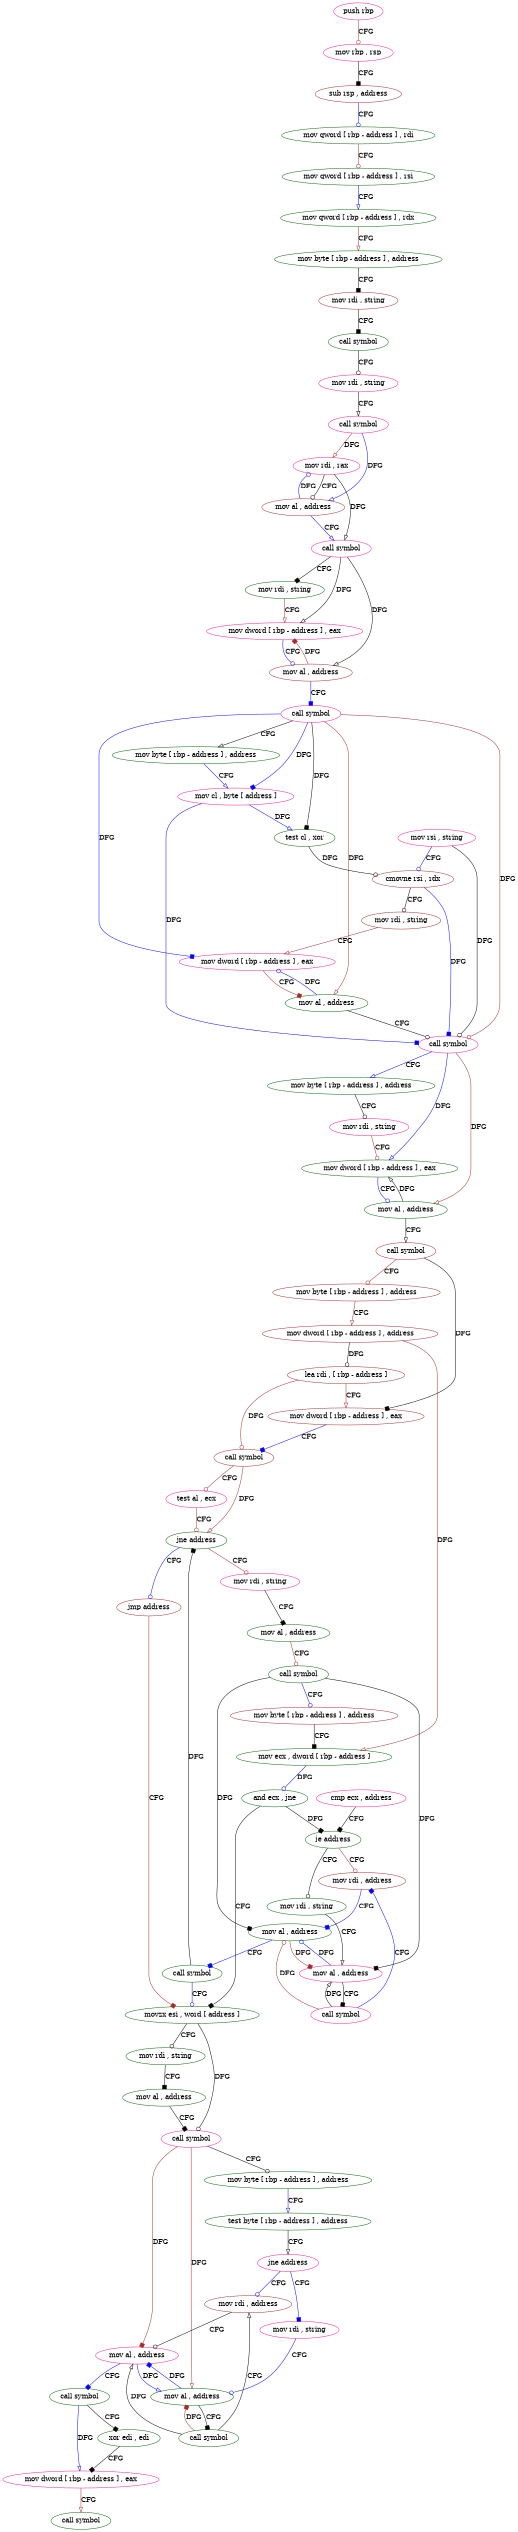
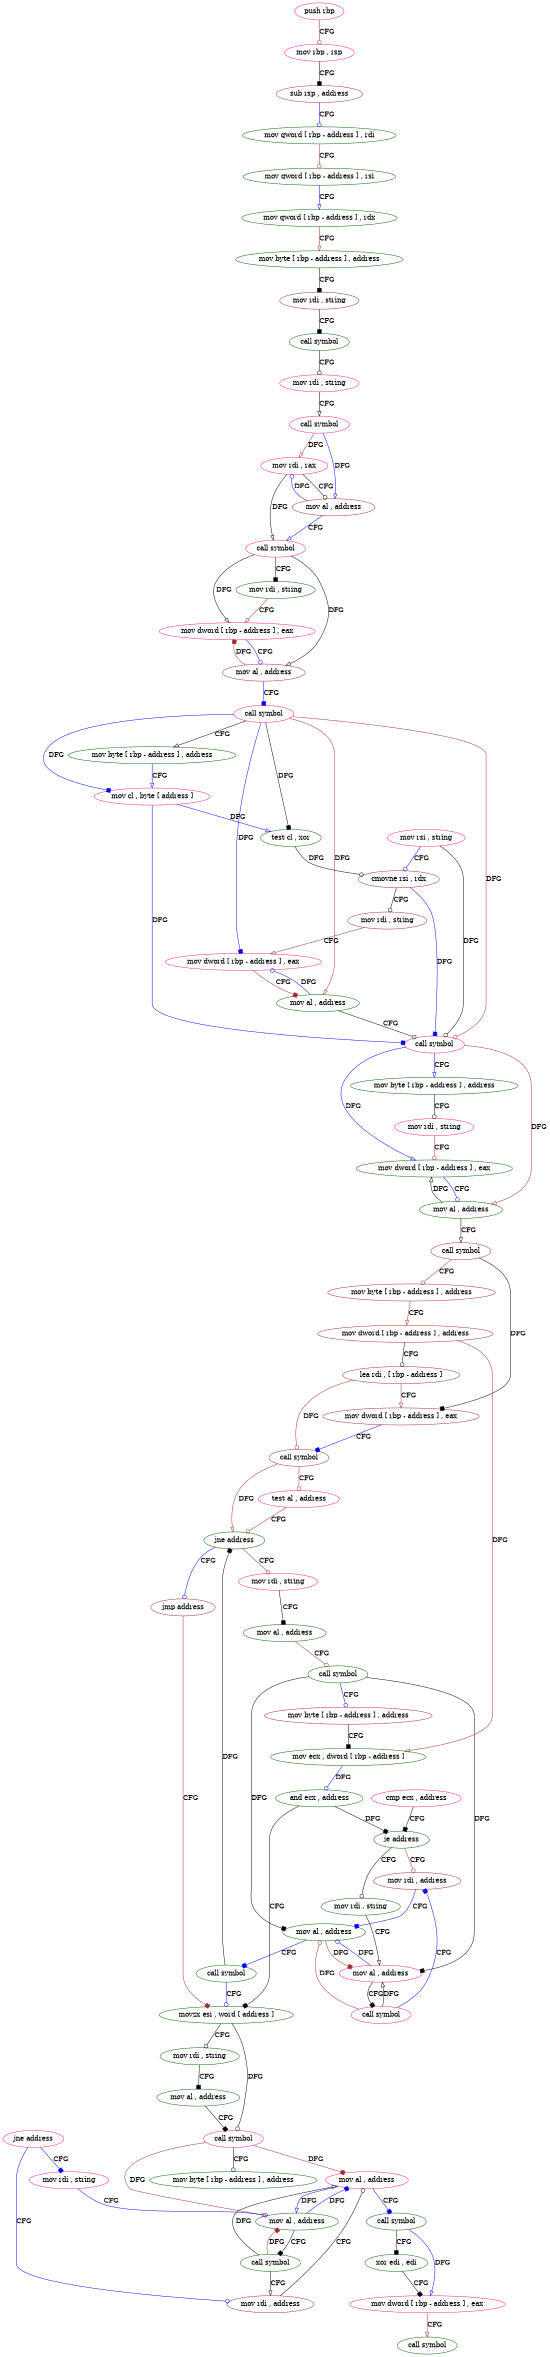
(356, 1354) -> (411, 1354)
(196, 1499) -> (299, 1499)
(275, 1798) -> (319, 1798)
(288, 2222) -> none
